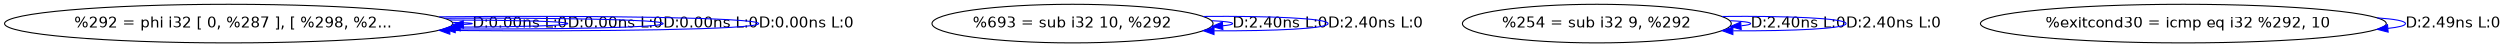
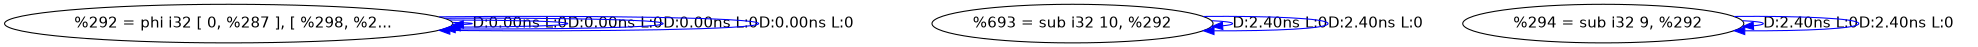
(1597, 24) -> (1603, 24)
(2183, 24) -> none
